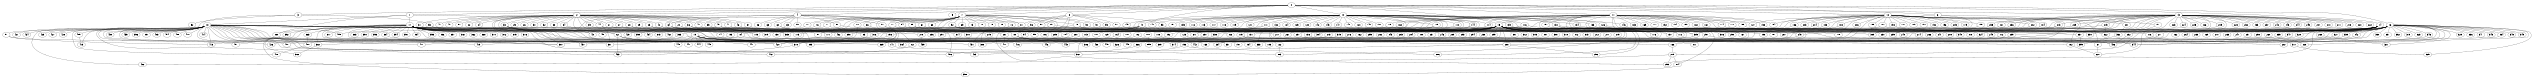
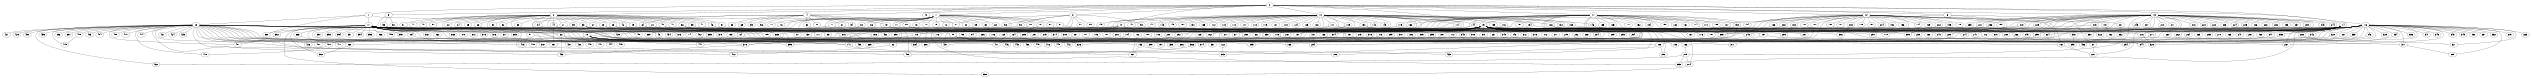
(2277, 25) -> none
(1149, 45) -> (1252, 45)
